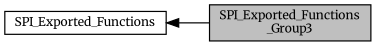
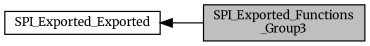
(85, 23) -> (82, 23)
